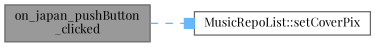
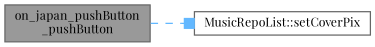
(78, 23) -> (78, 23)
